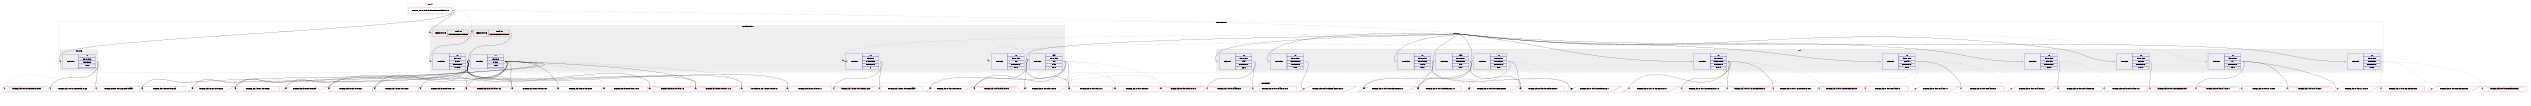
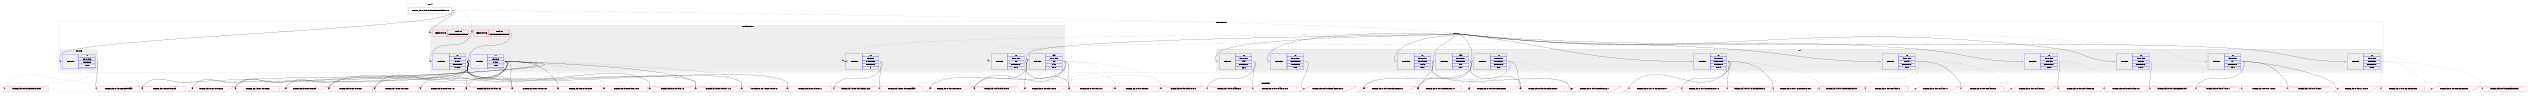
(72, 89) -> none
(118, 89) -> (118, 89)
(2264, 89) -> (2264, 89)
